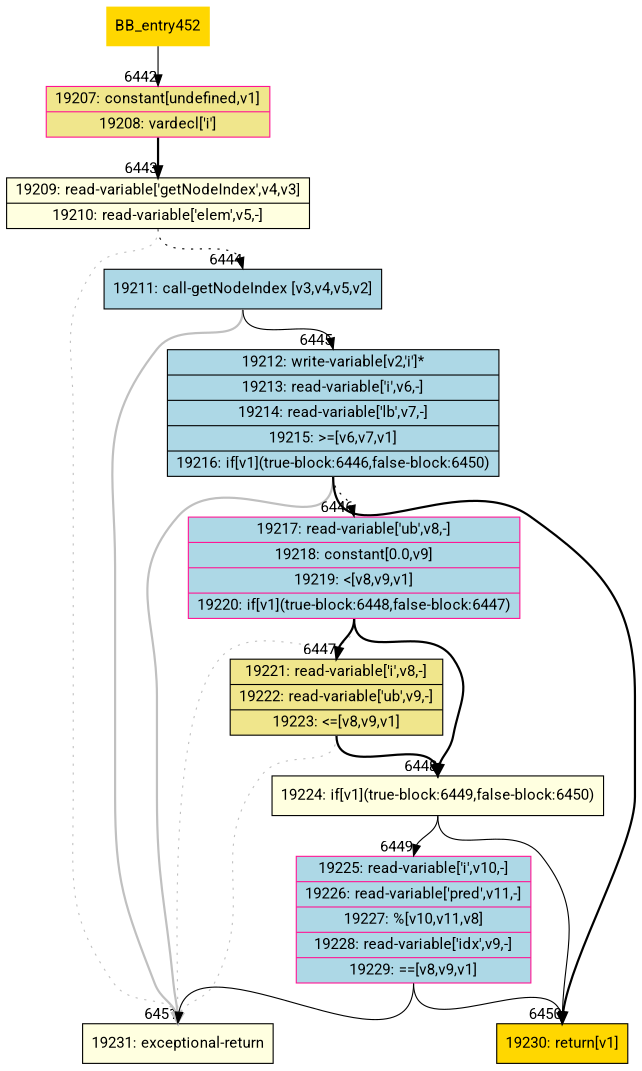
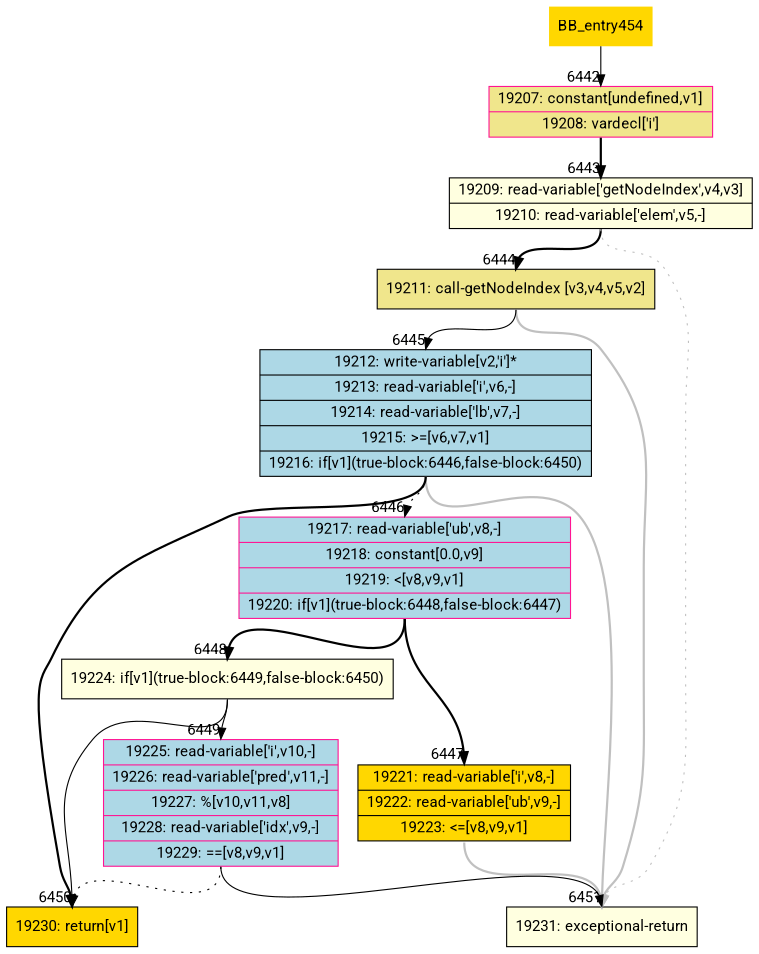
(158, 26) -> (601, 26)
(195, 249) -> (564, 249)
(243, 289) -> (516, 289)
(336, 697) -> (464, 803)
(187, 754) -> none
(382, 756) -> none
(233, 854) -> (487, 871)
(483, 1004) -> (152, 888)
